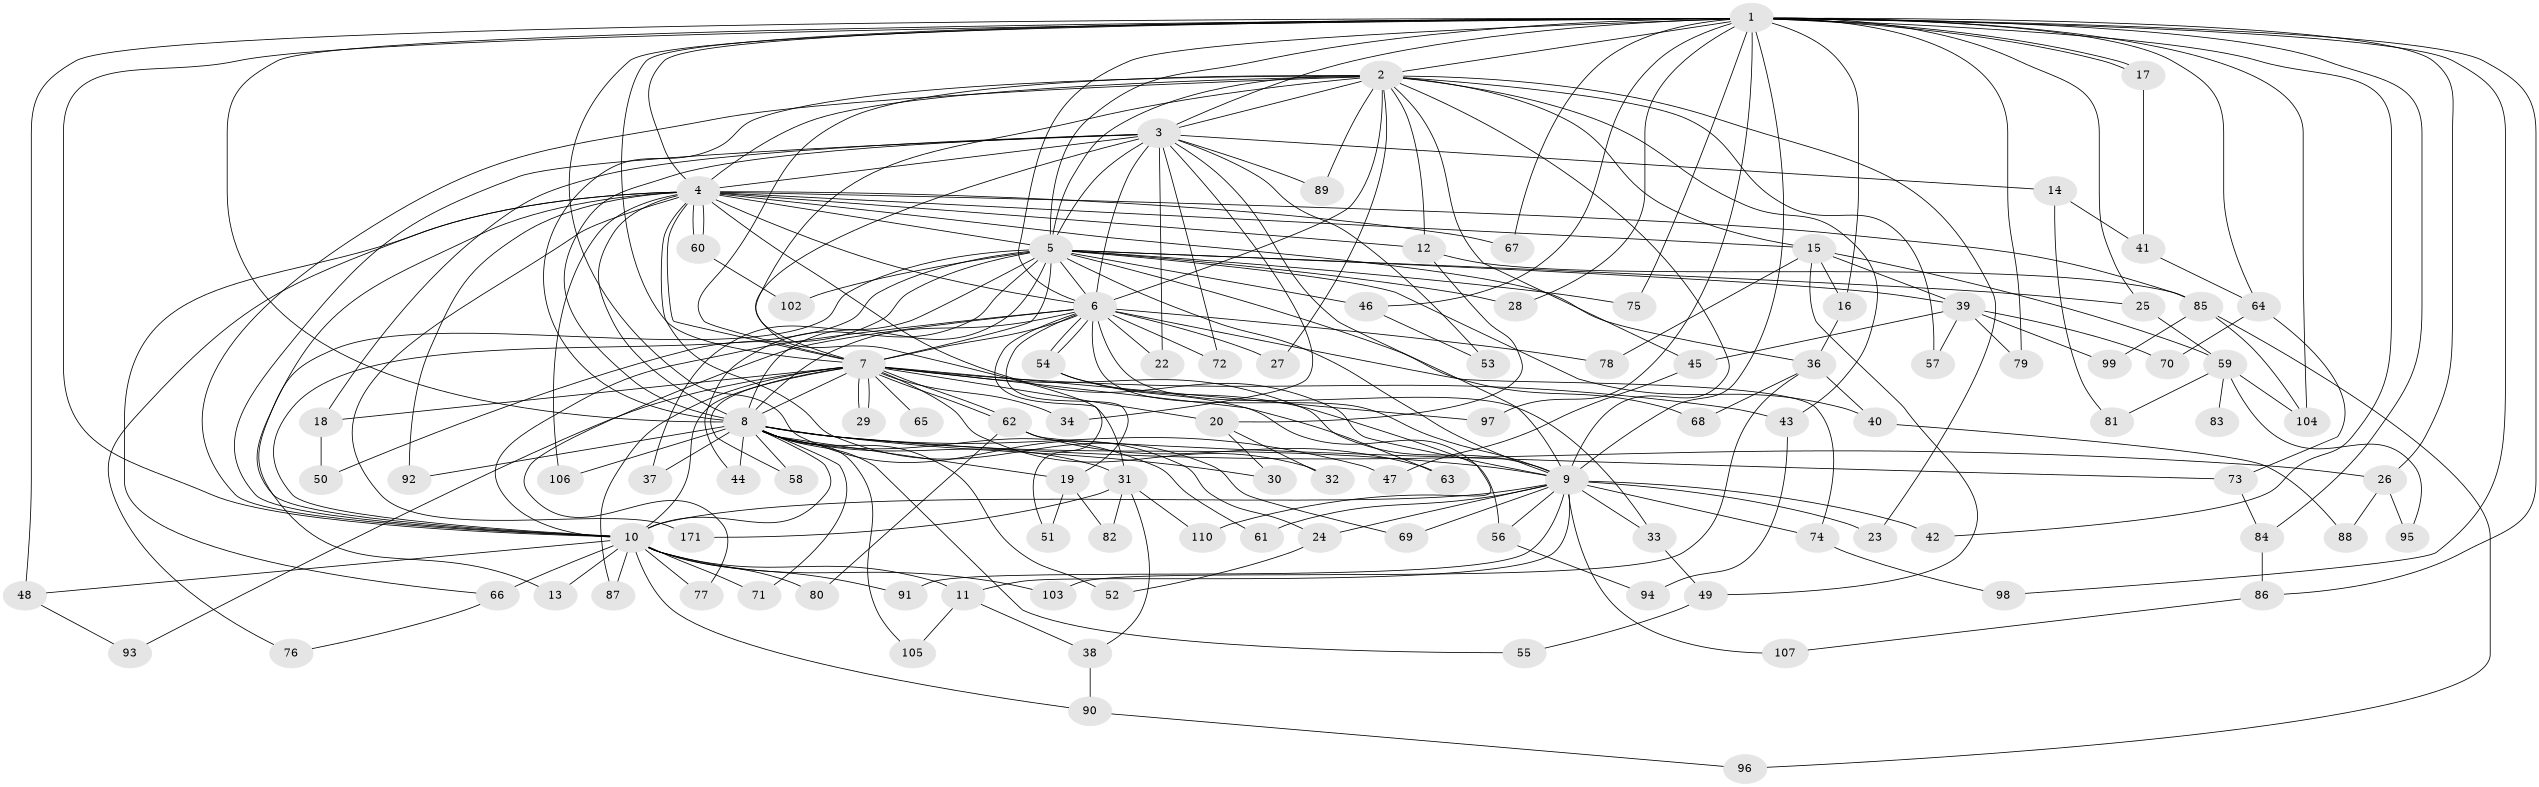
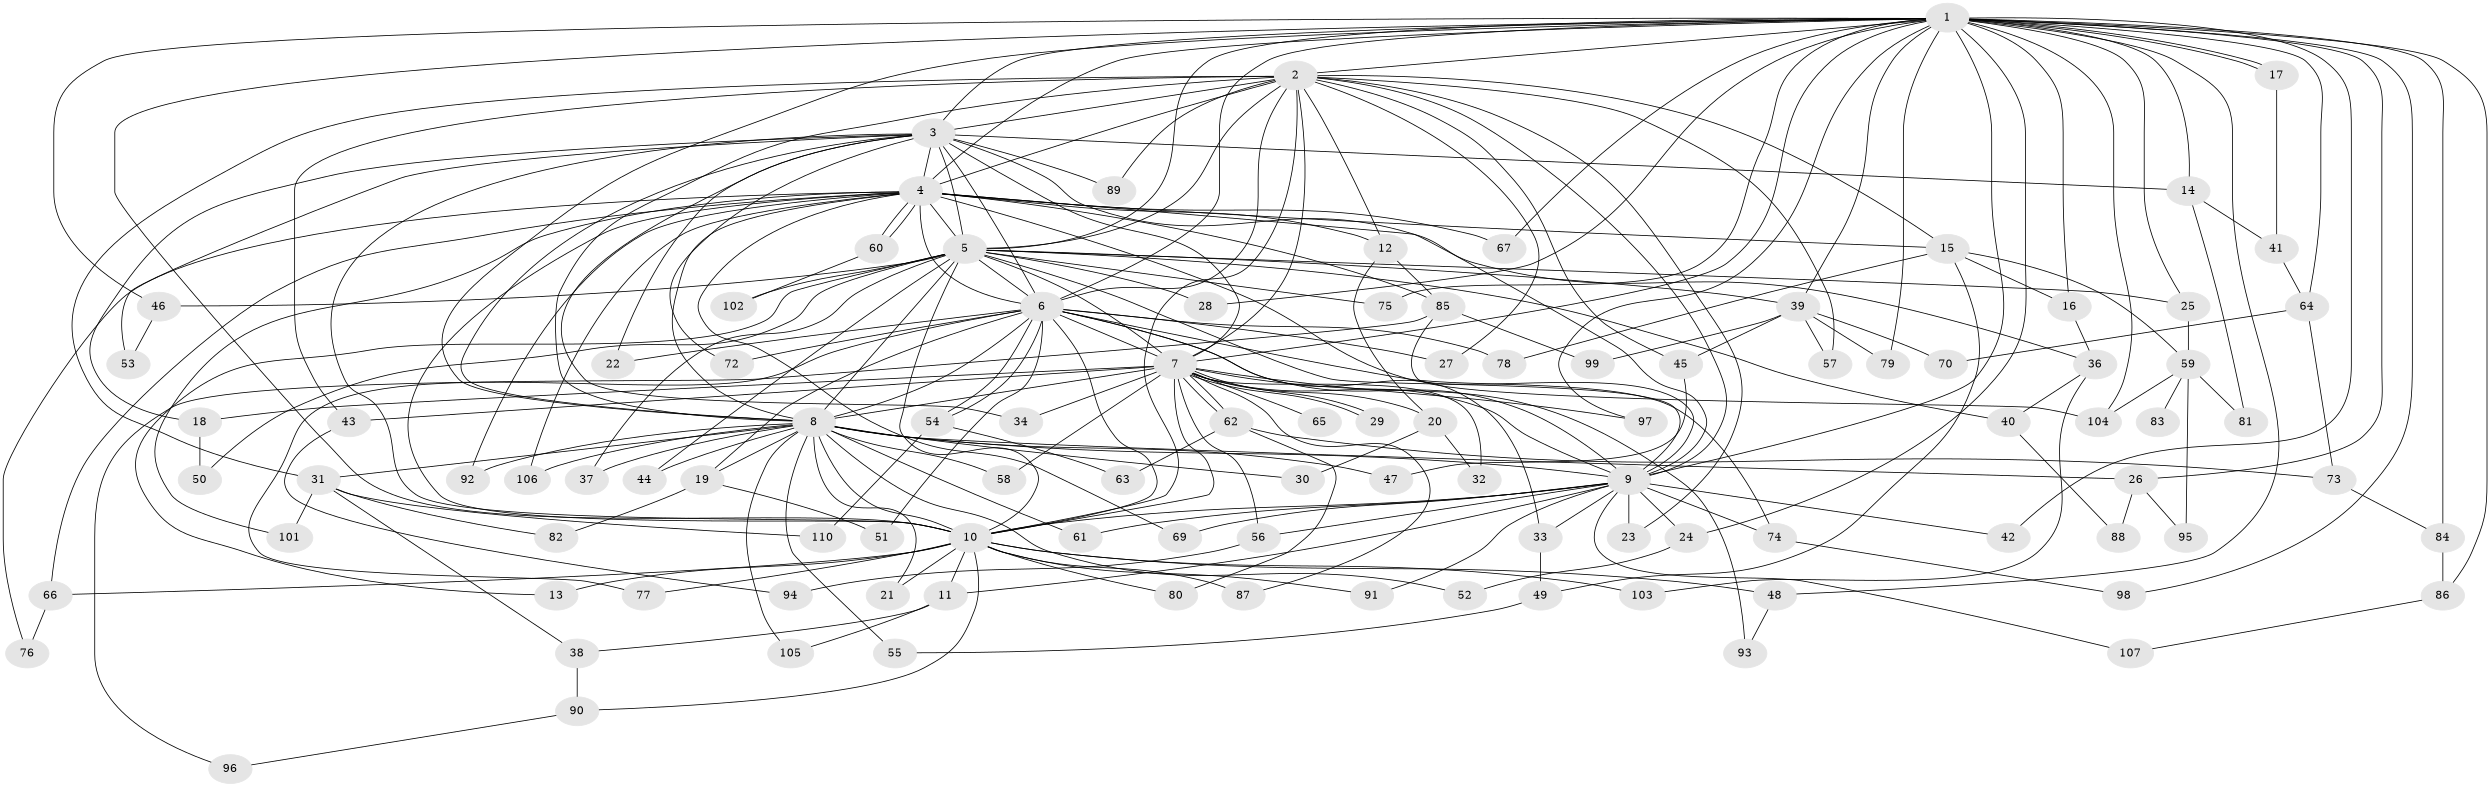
none -> (2146, 55)
(1889, 278) -> (1866, 155)
(698, 327) -> none
(1699, 422) -> none
(691, 538) -> (290, 538)
(759, 596) -> (888, 596)
